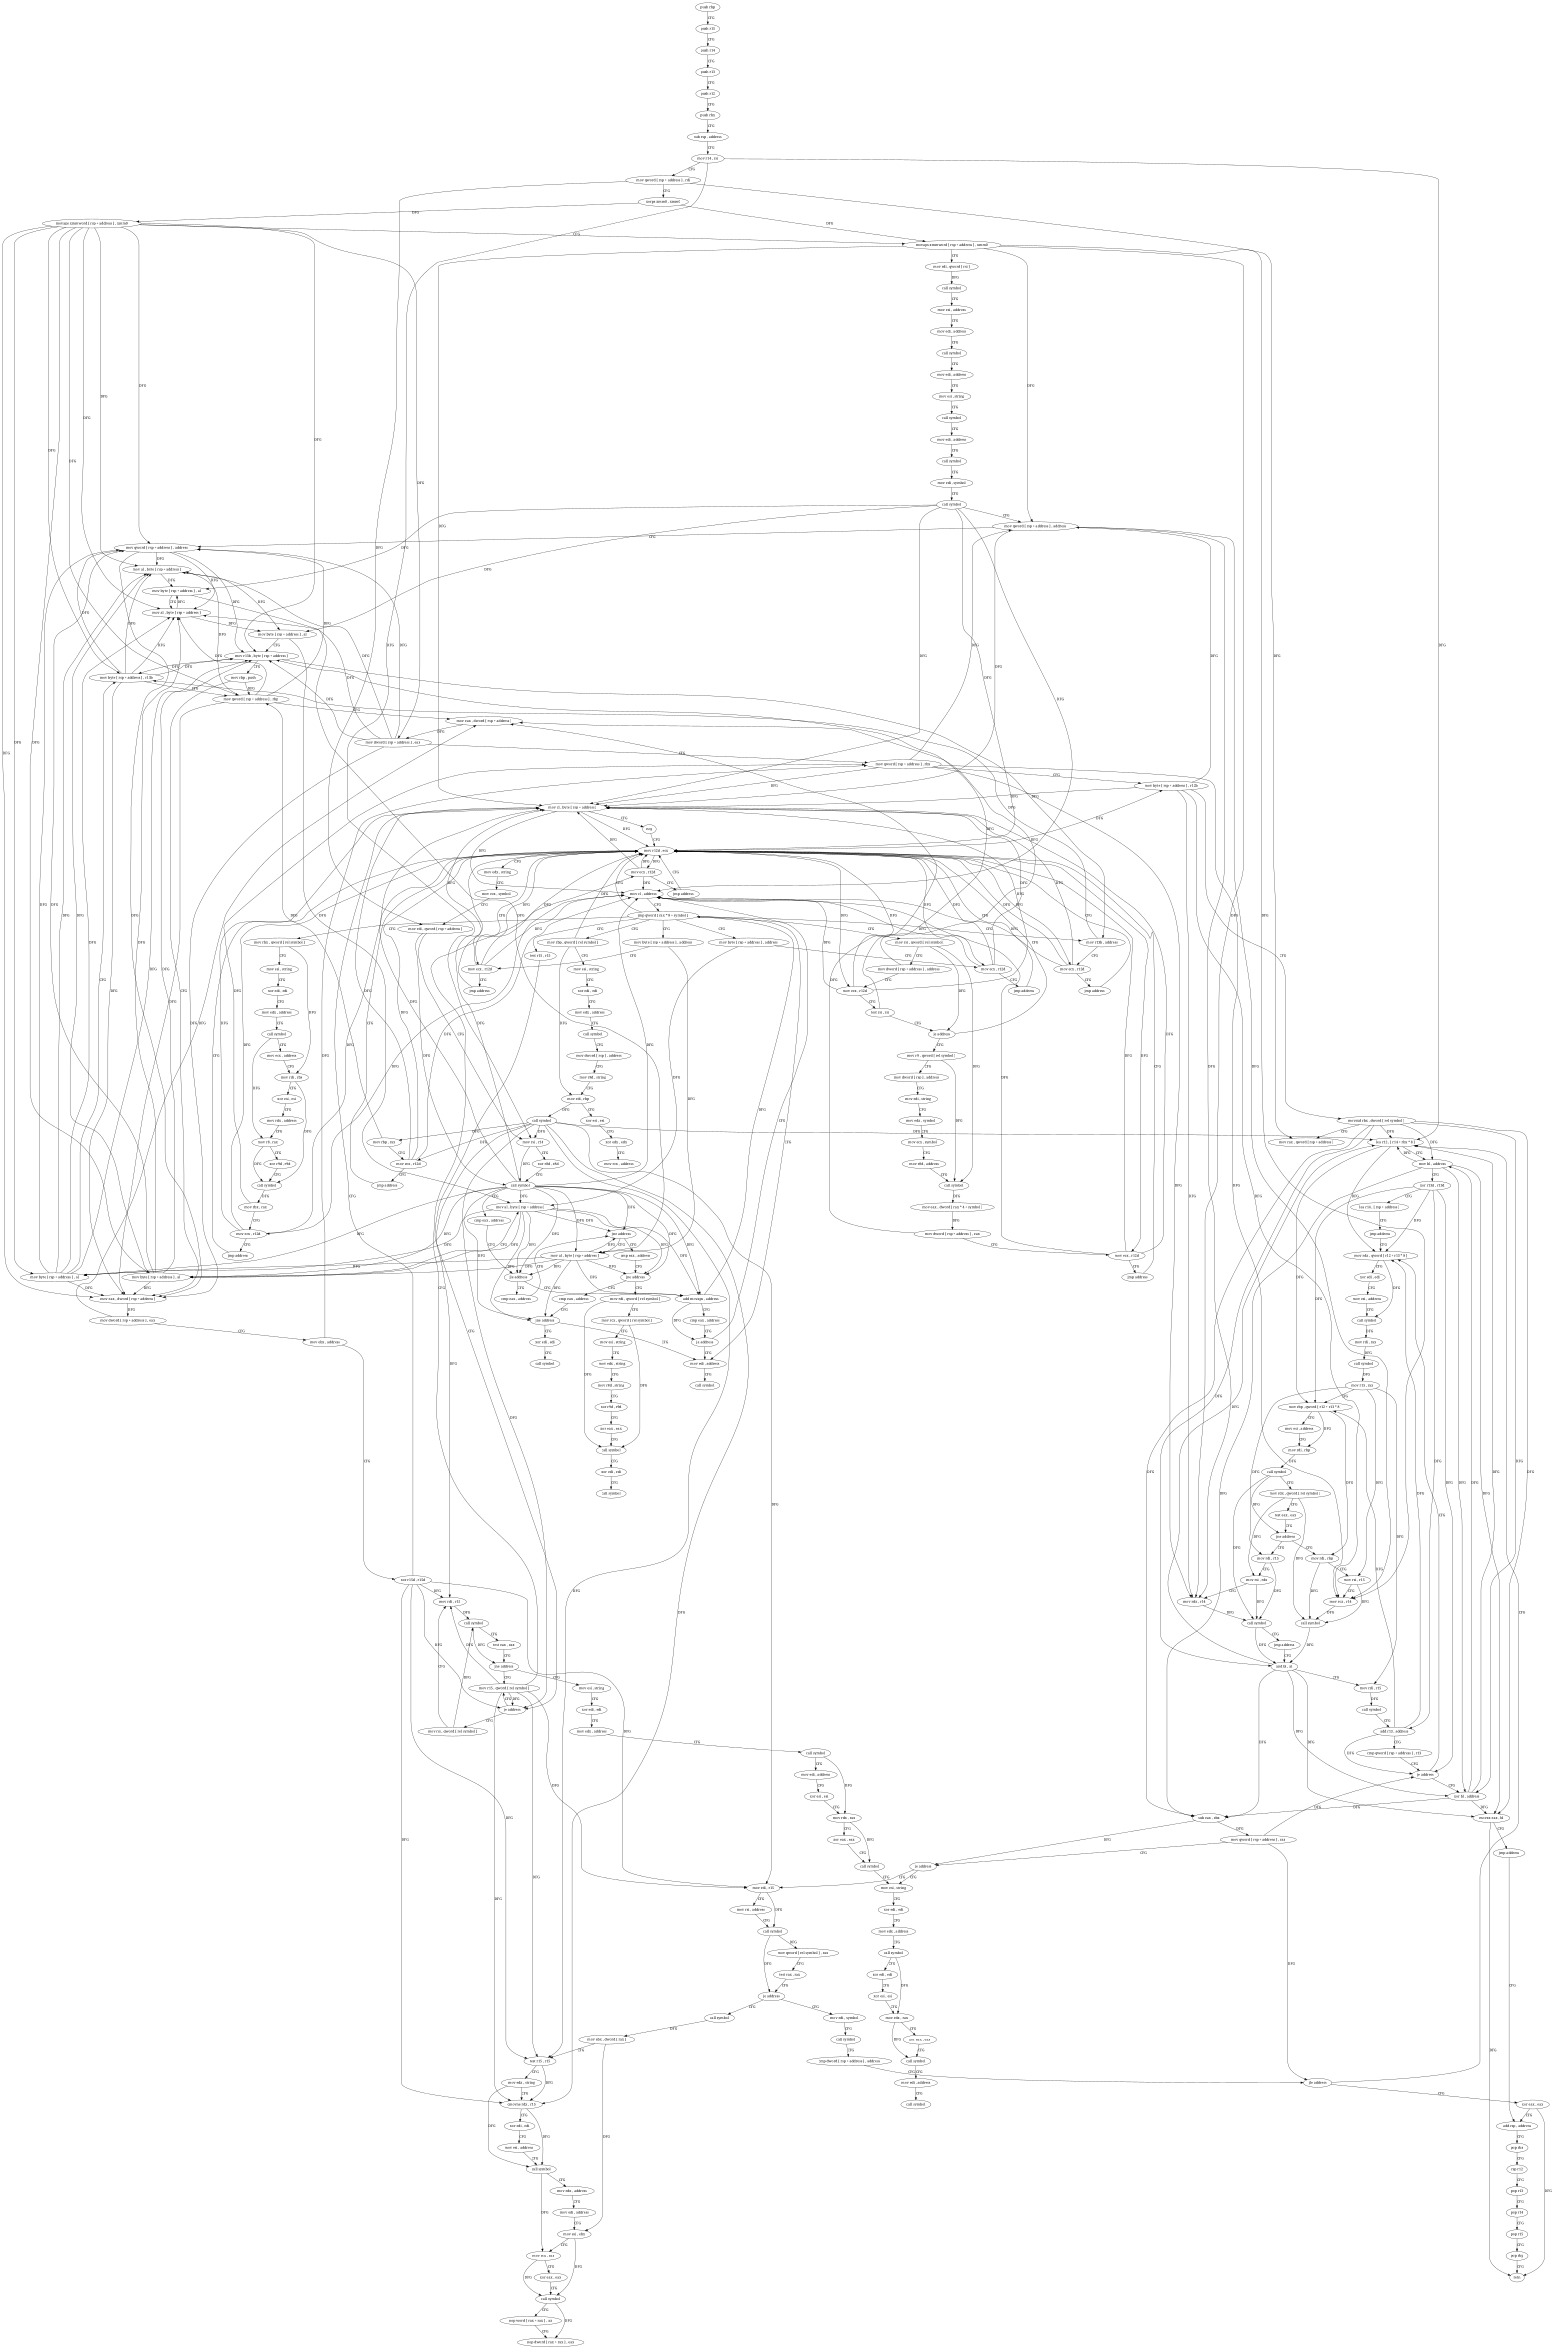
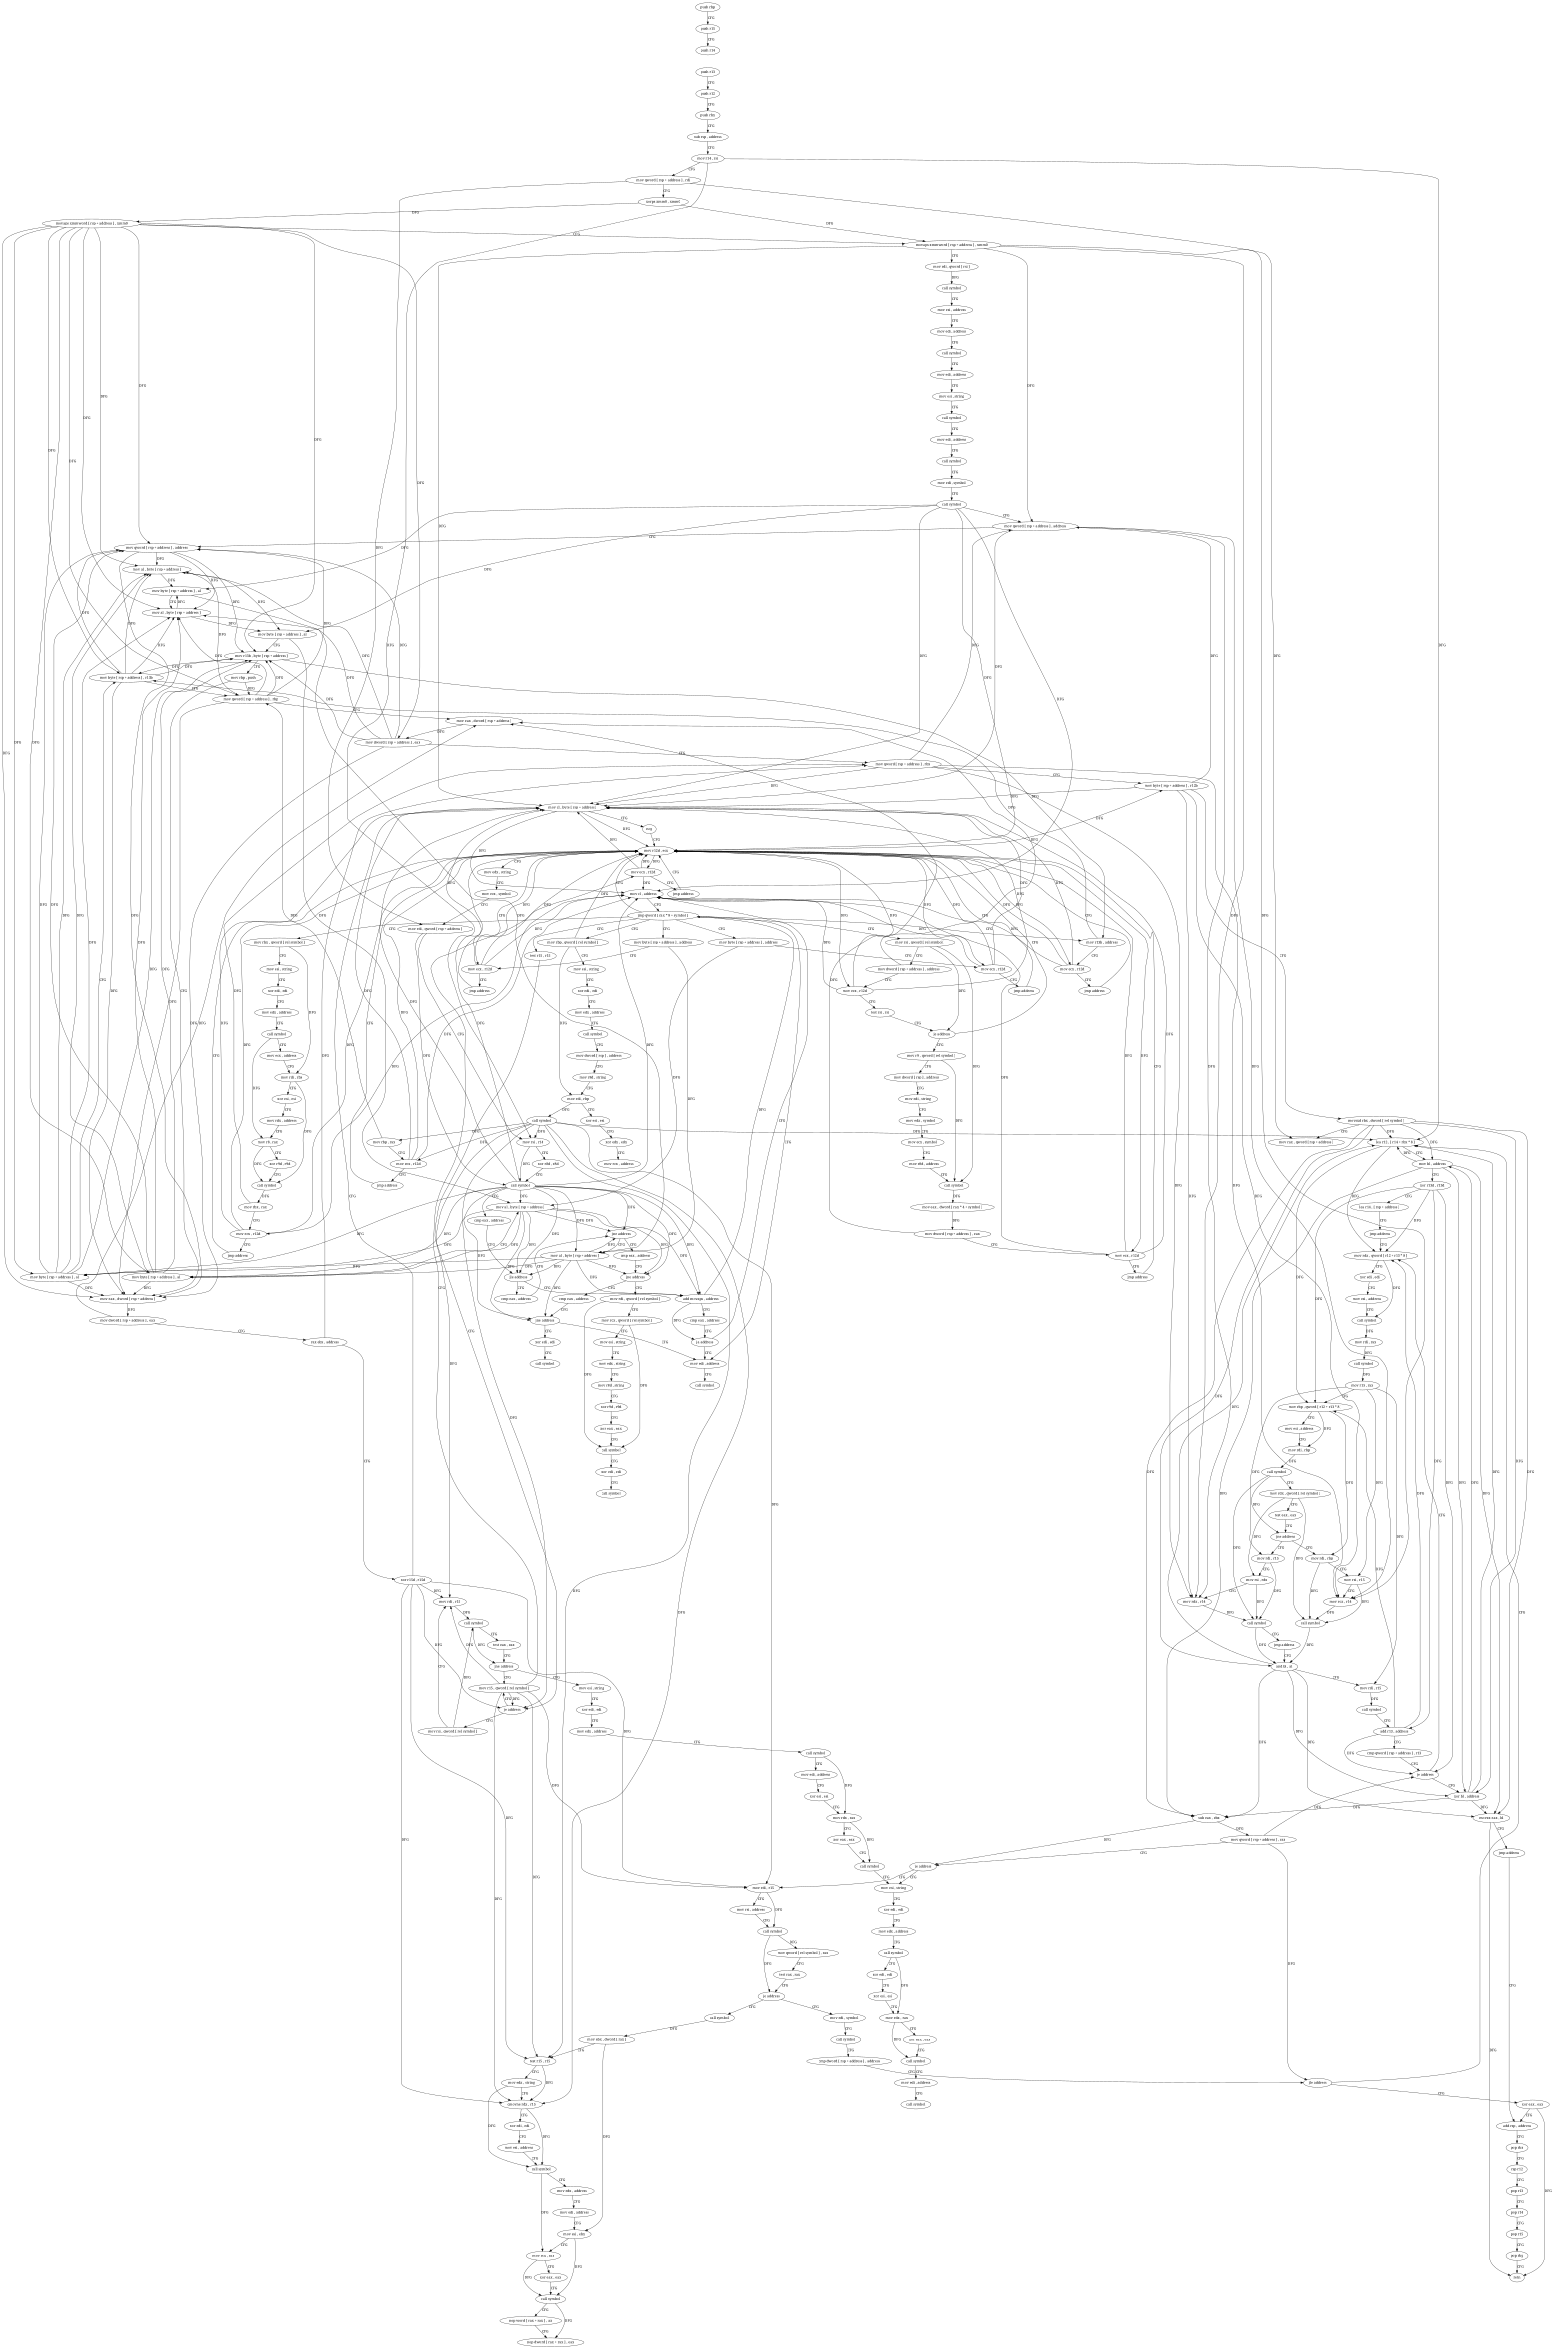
(708, 60) -> none
(754, 717) -> (276, 679)
(325, 1342) -> (325, 1342)
